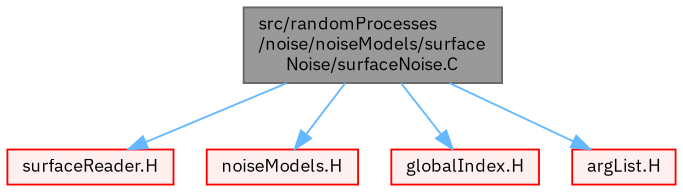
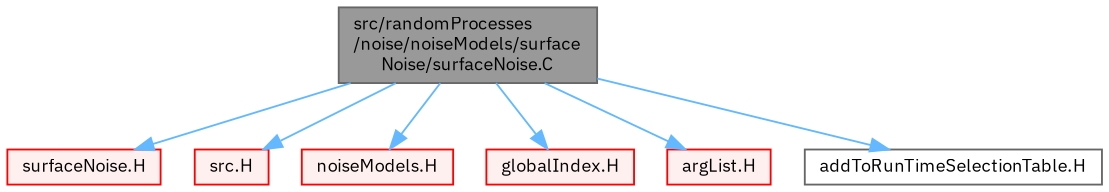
none -> (84, 167)
(90, 167) -> (232, 167)
none -> (953, 167)
